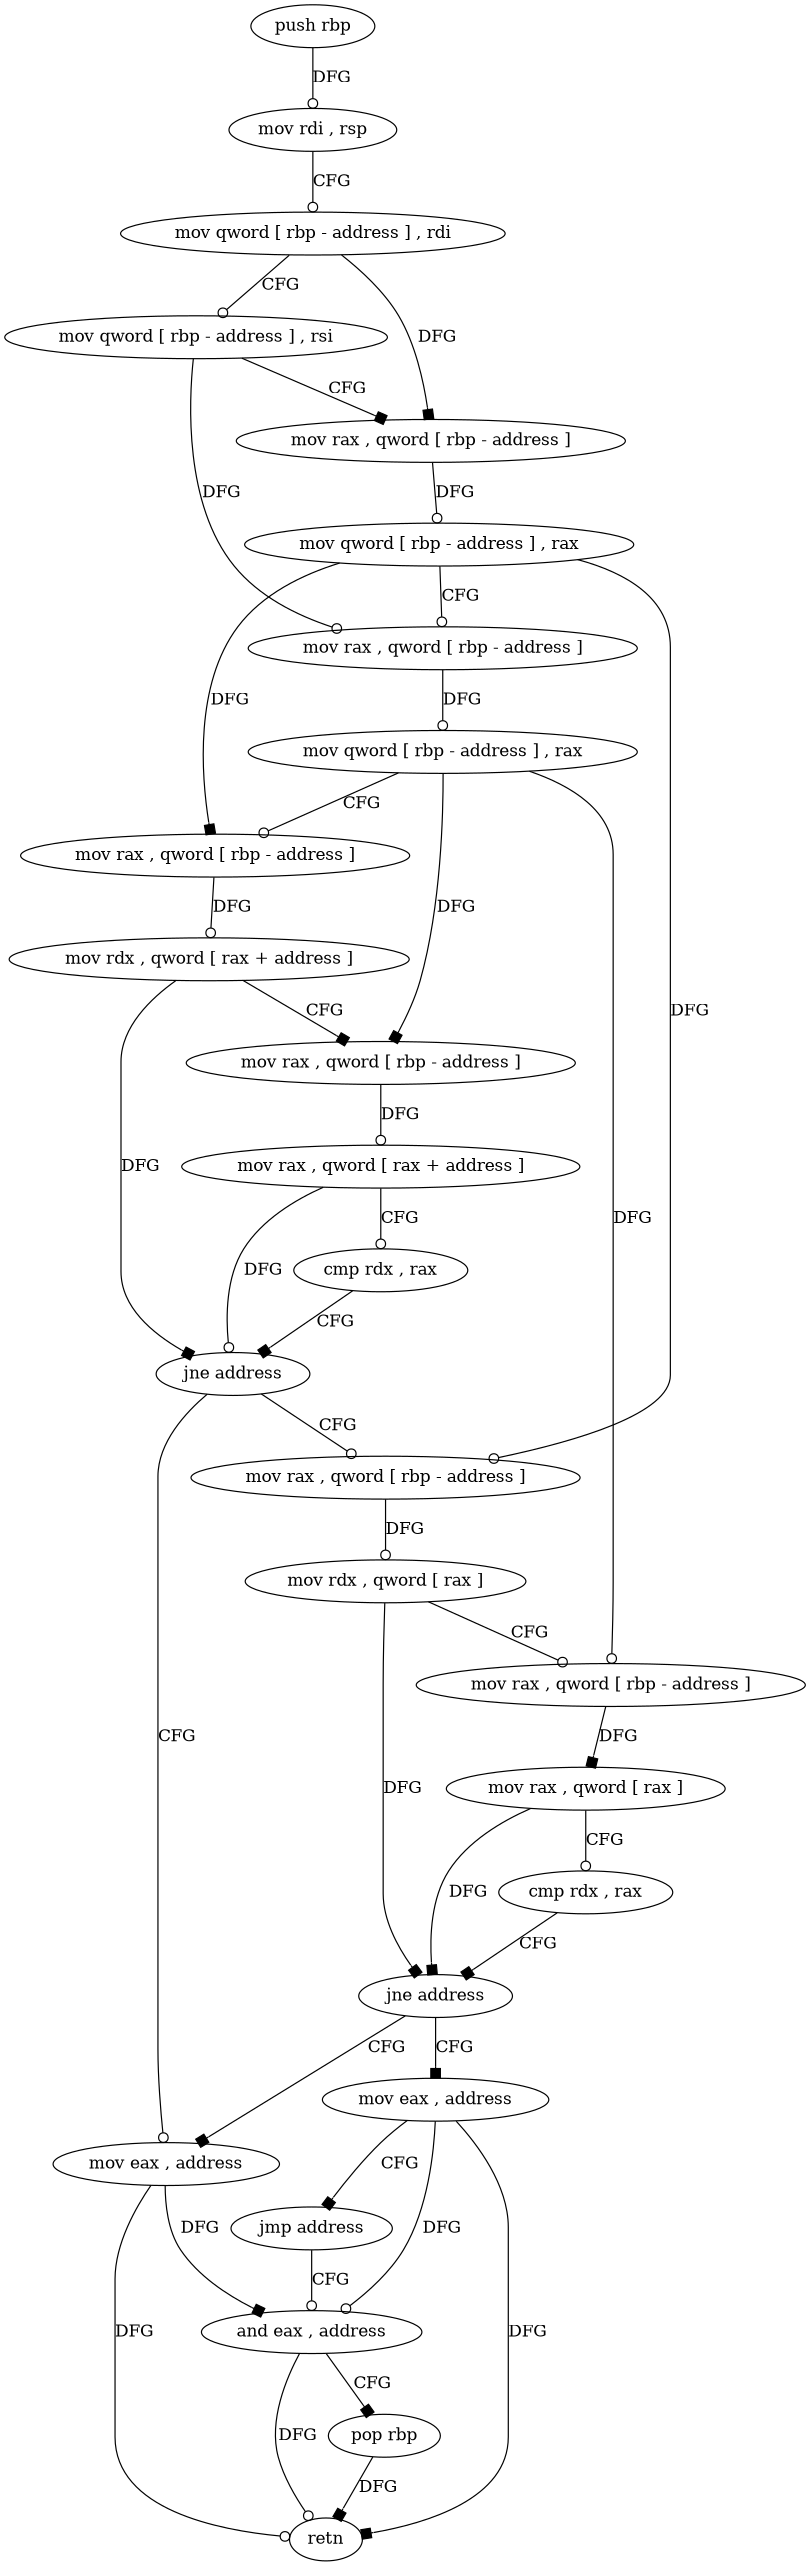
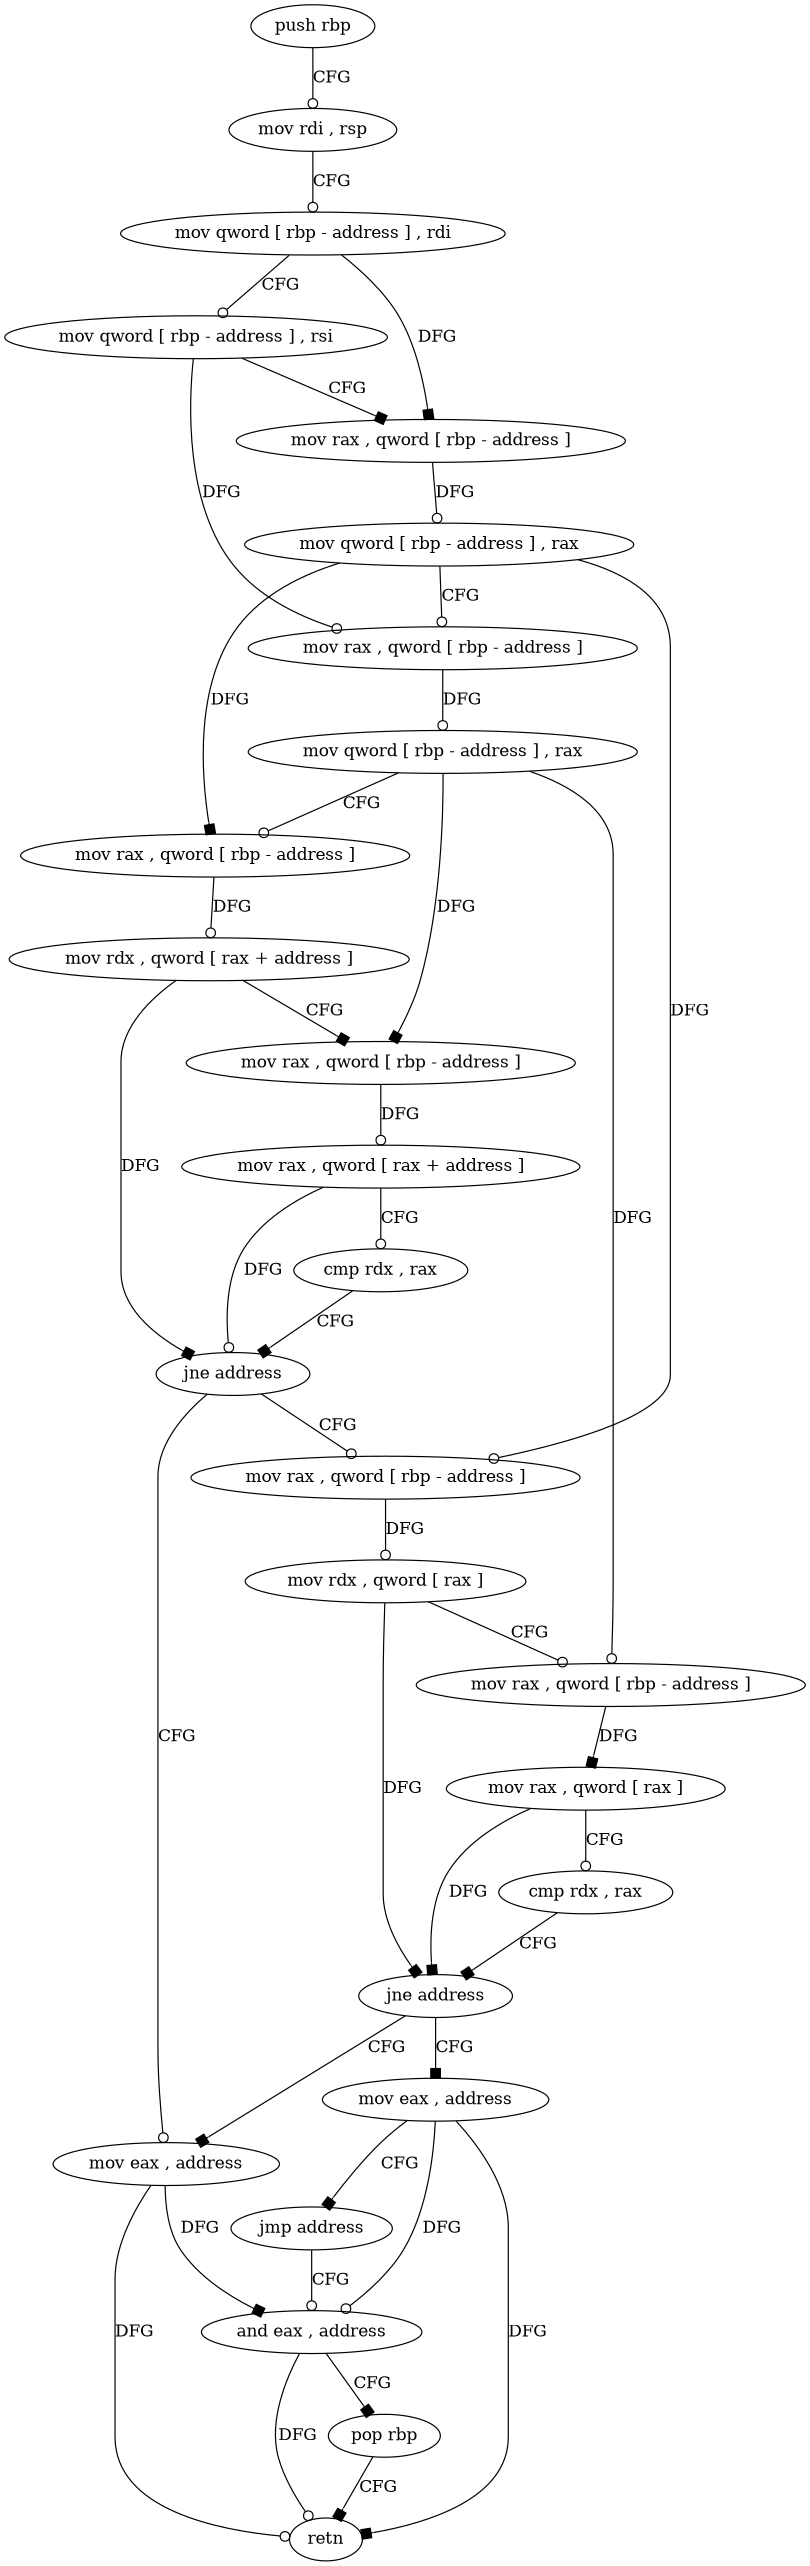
(332, 78) -> (332, 78)
(378, 2488) -> (378, 2488)
